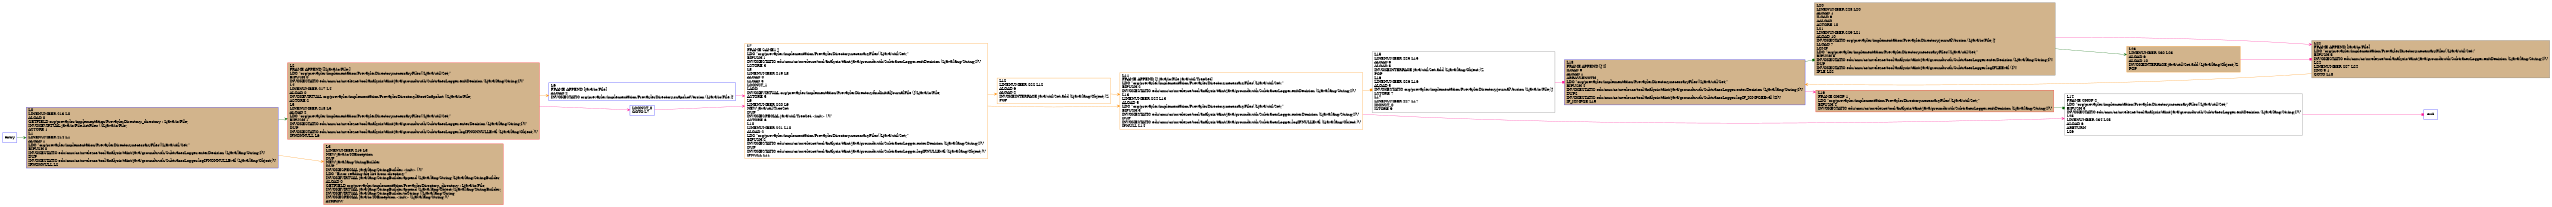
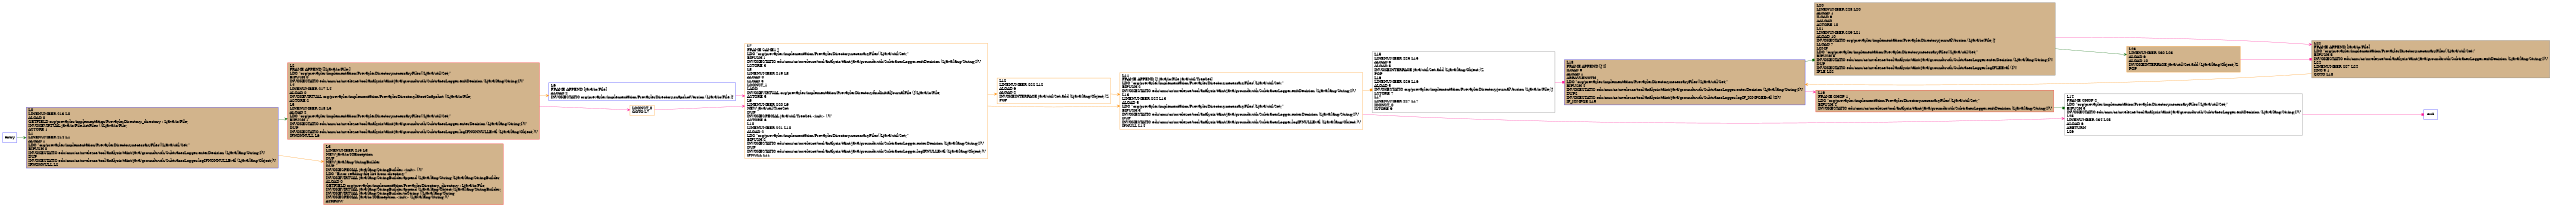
(642, 110) -> (642, 110)
